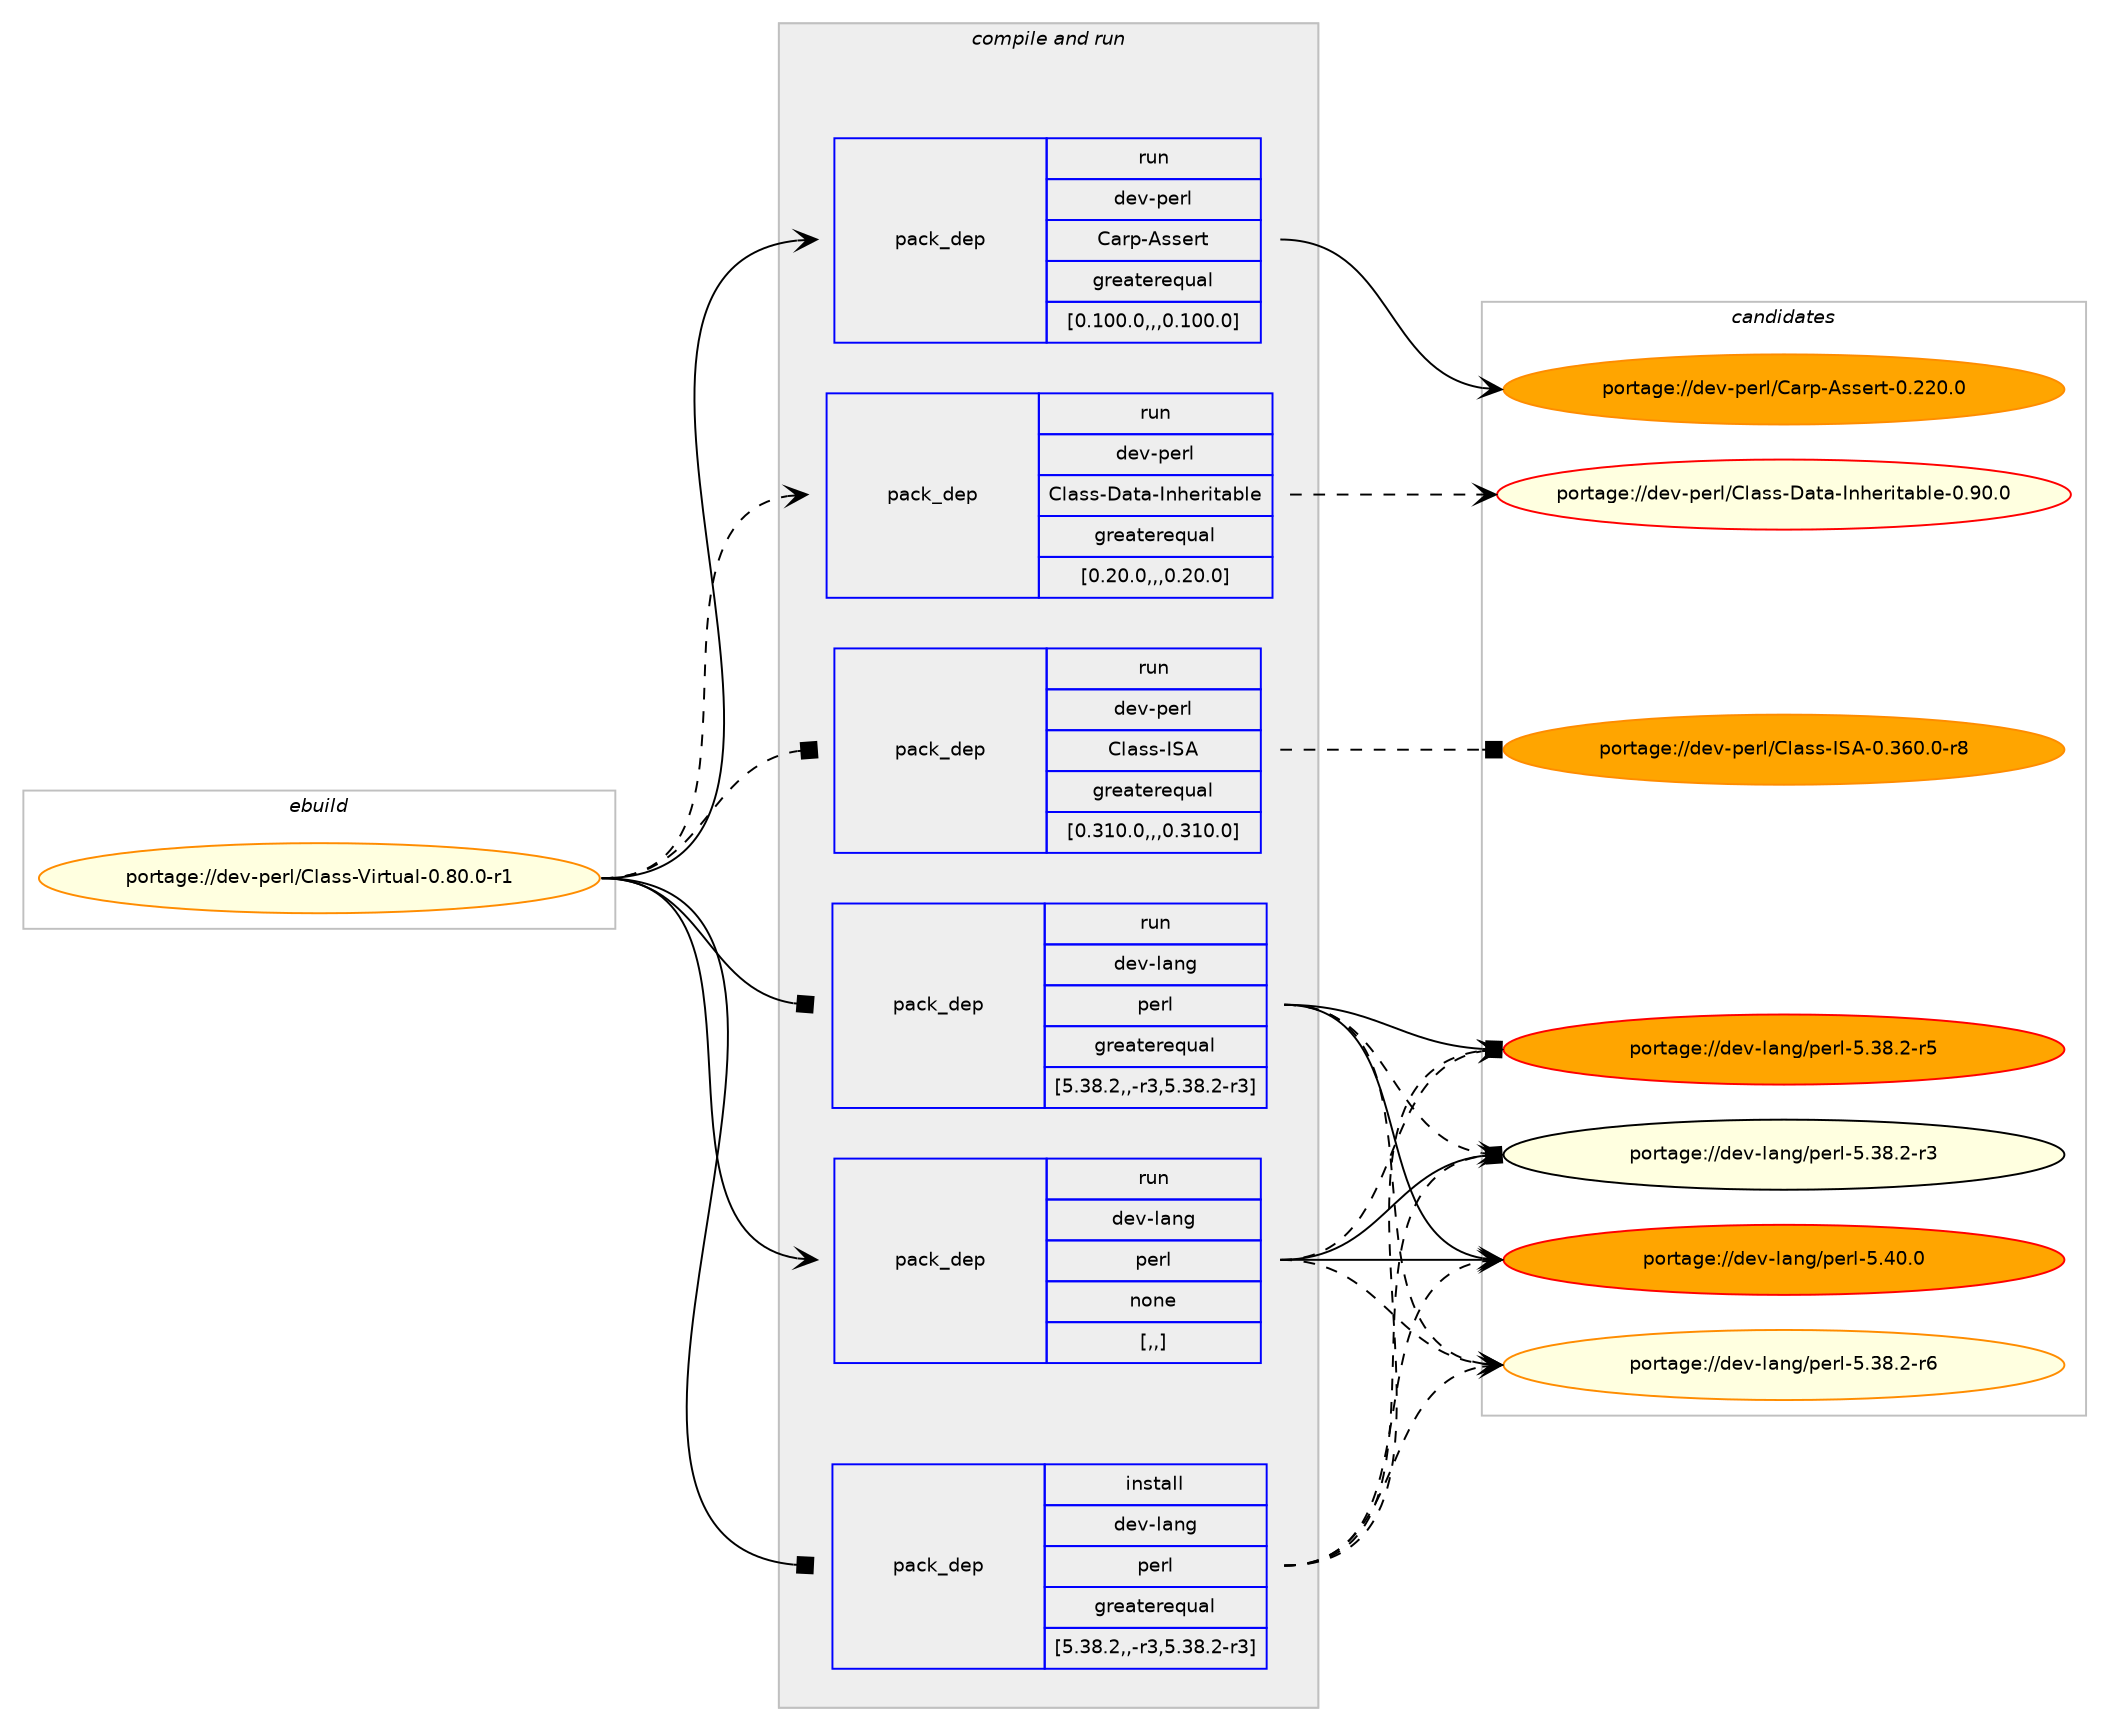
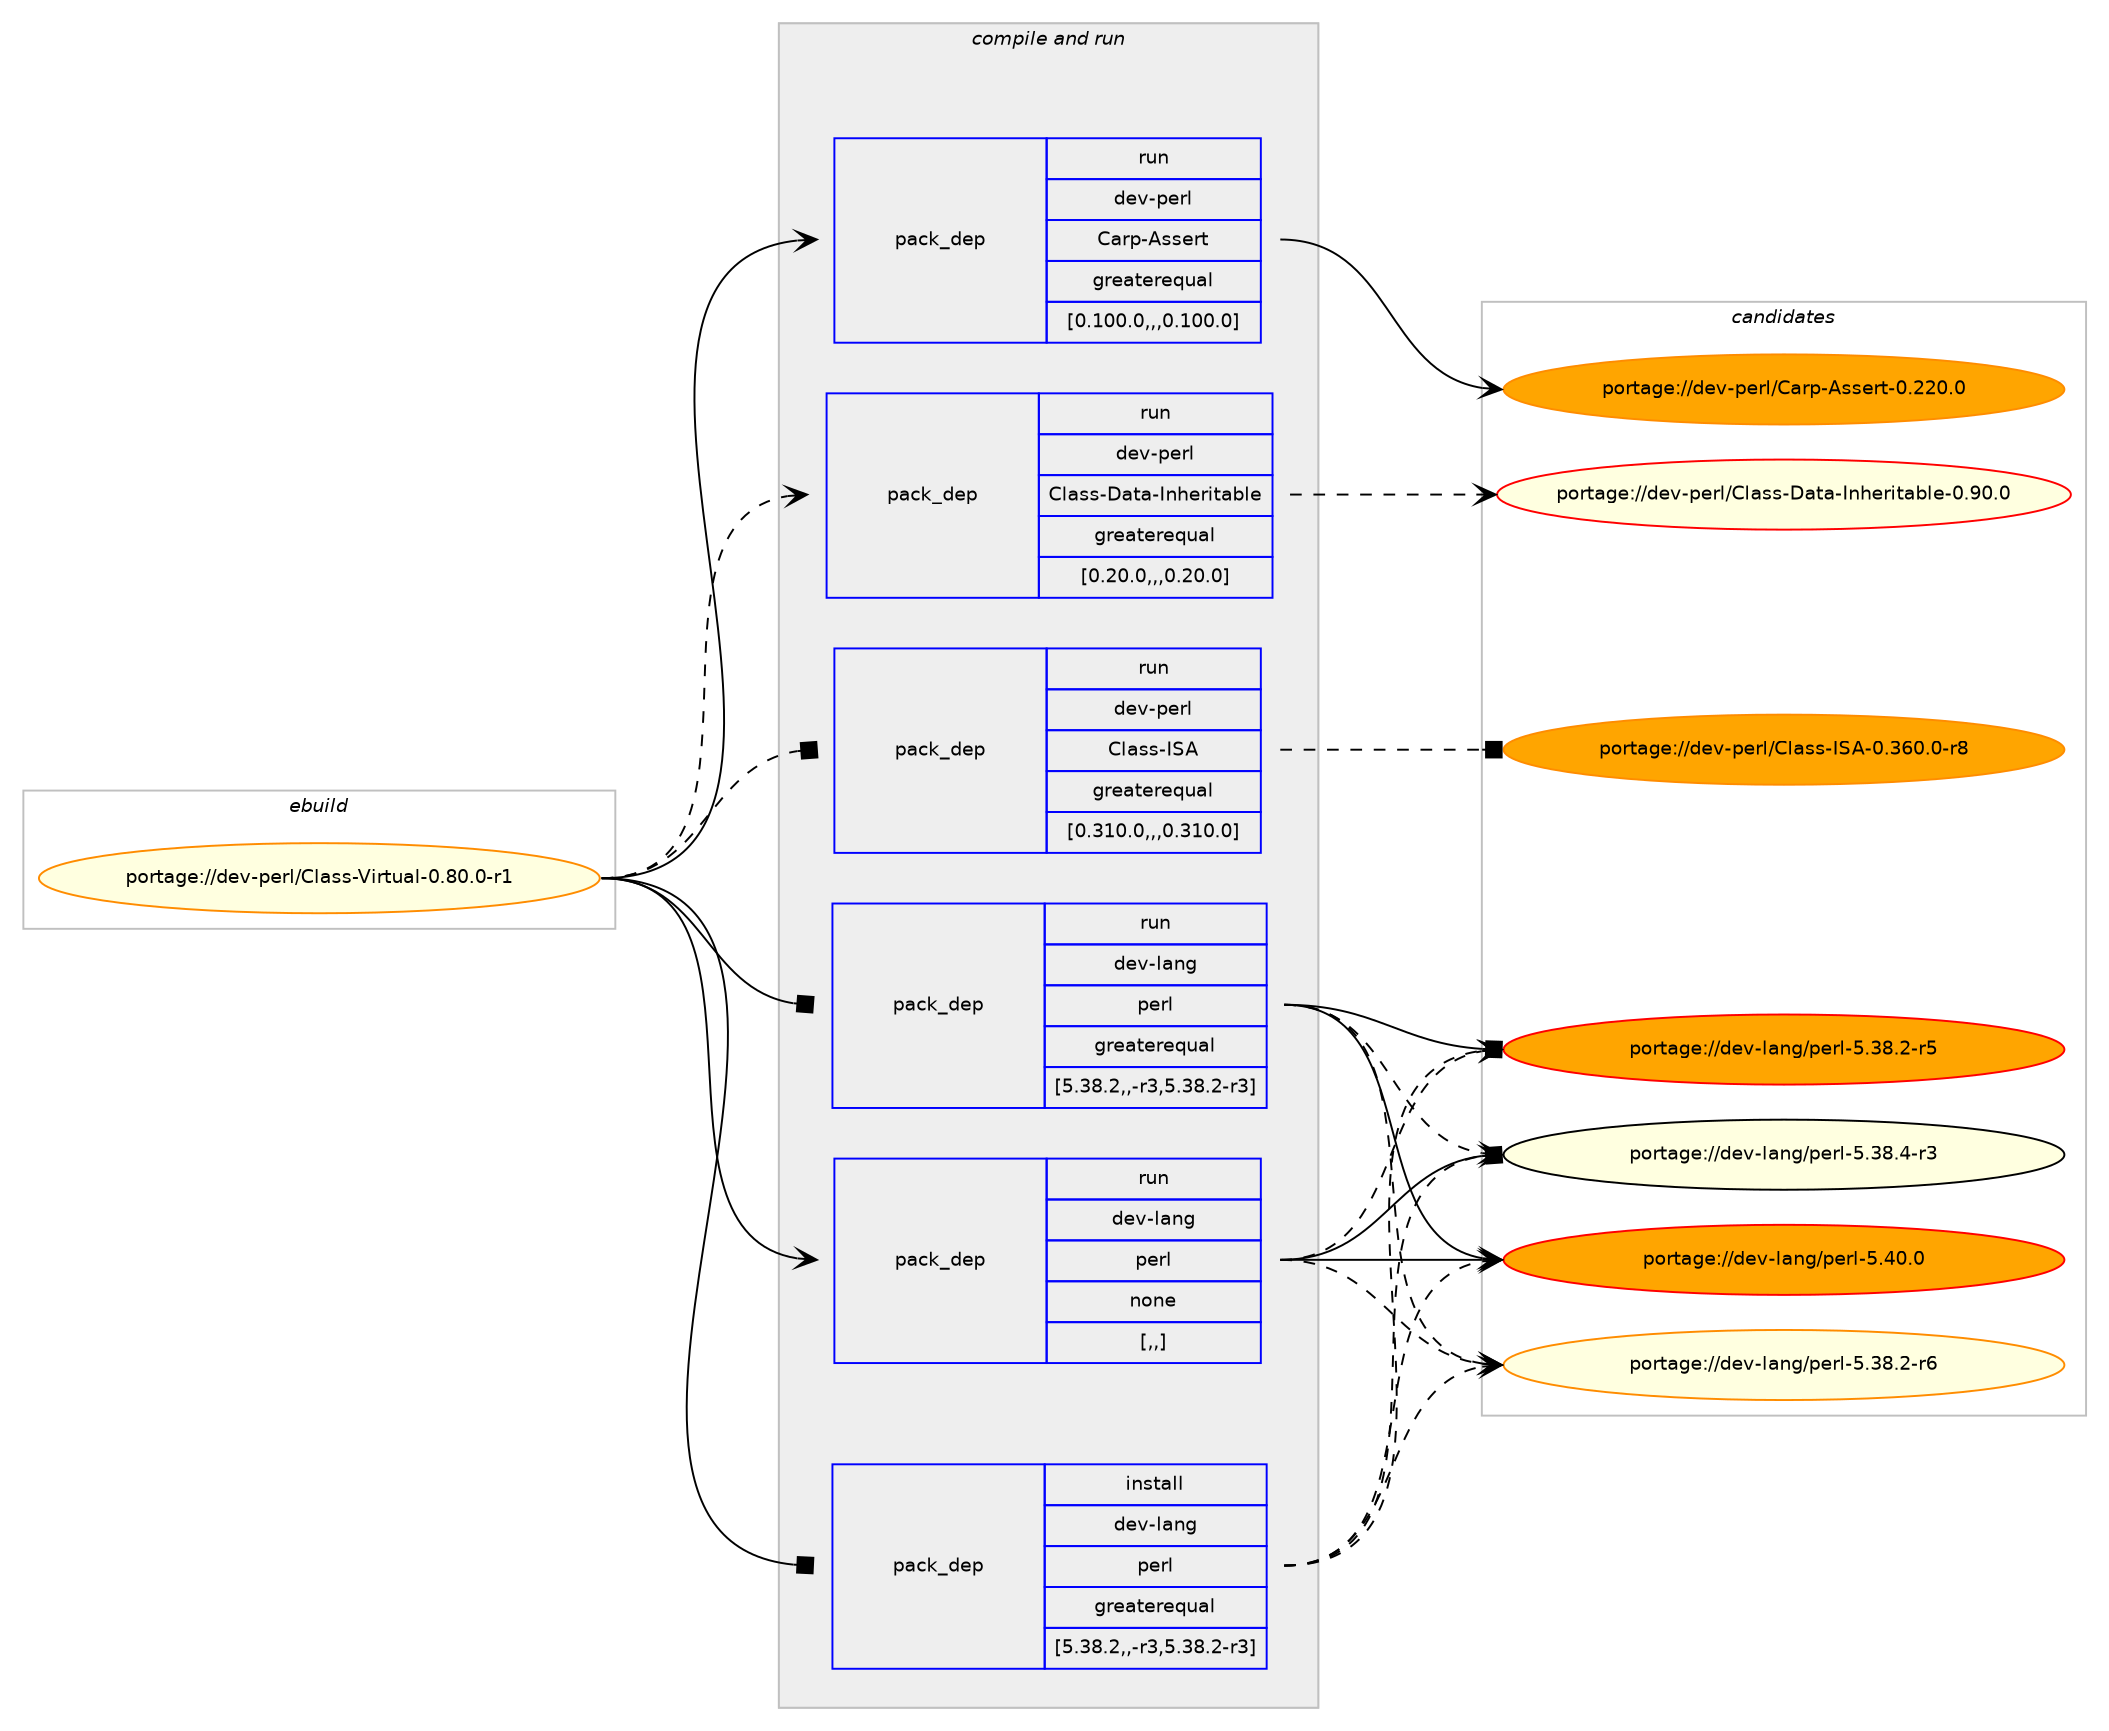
(1784, 1155) -> (1784, 1155)
